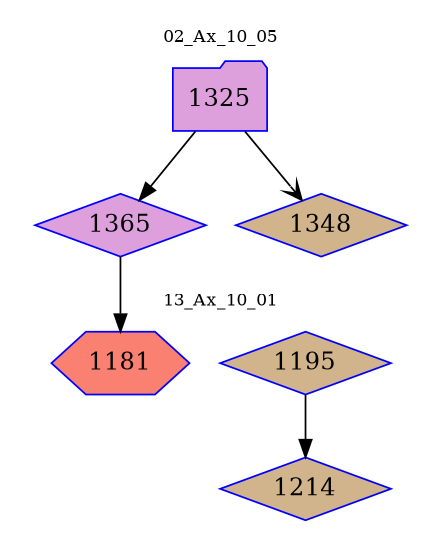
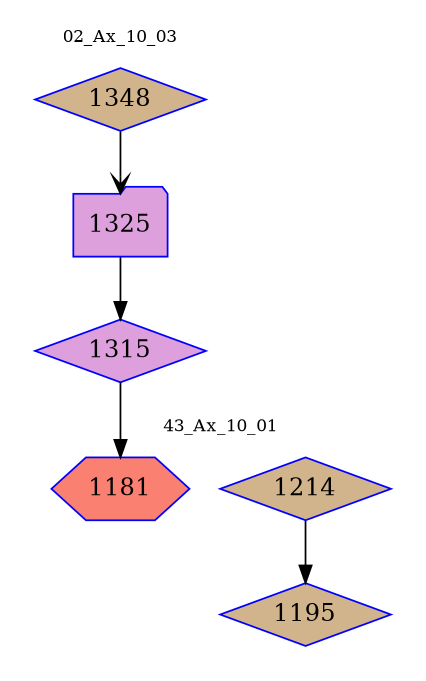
(221, 38) -> (120, 38)
(268, 159) -> (120, 154)
(120, 225) -> (120, 351)
(221, 301) -> (221, 427)
(306, 417) -> (306, 543)
